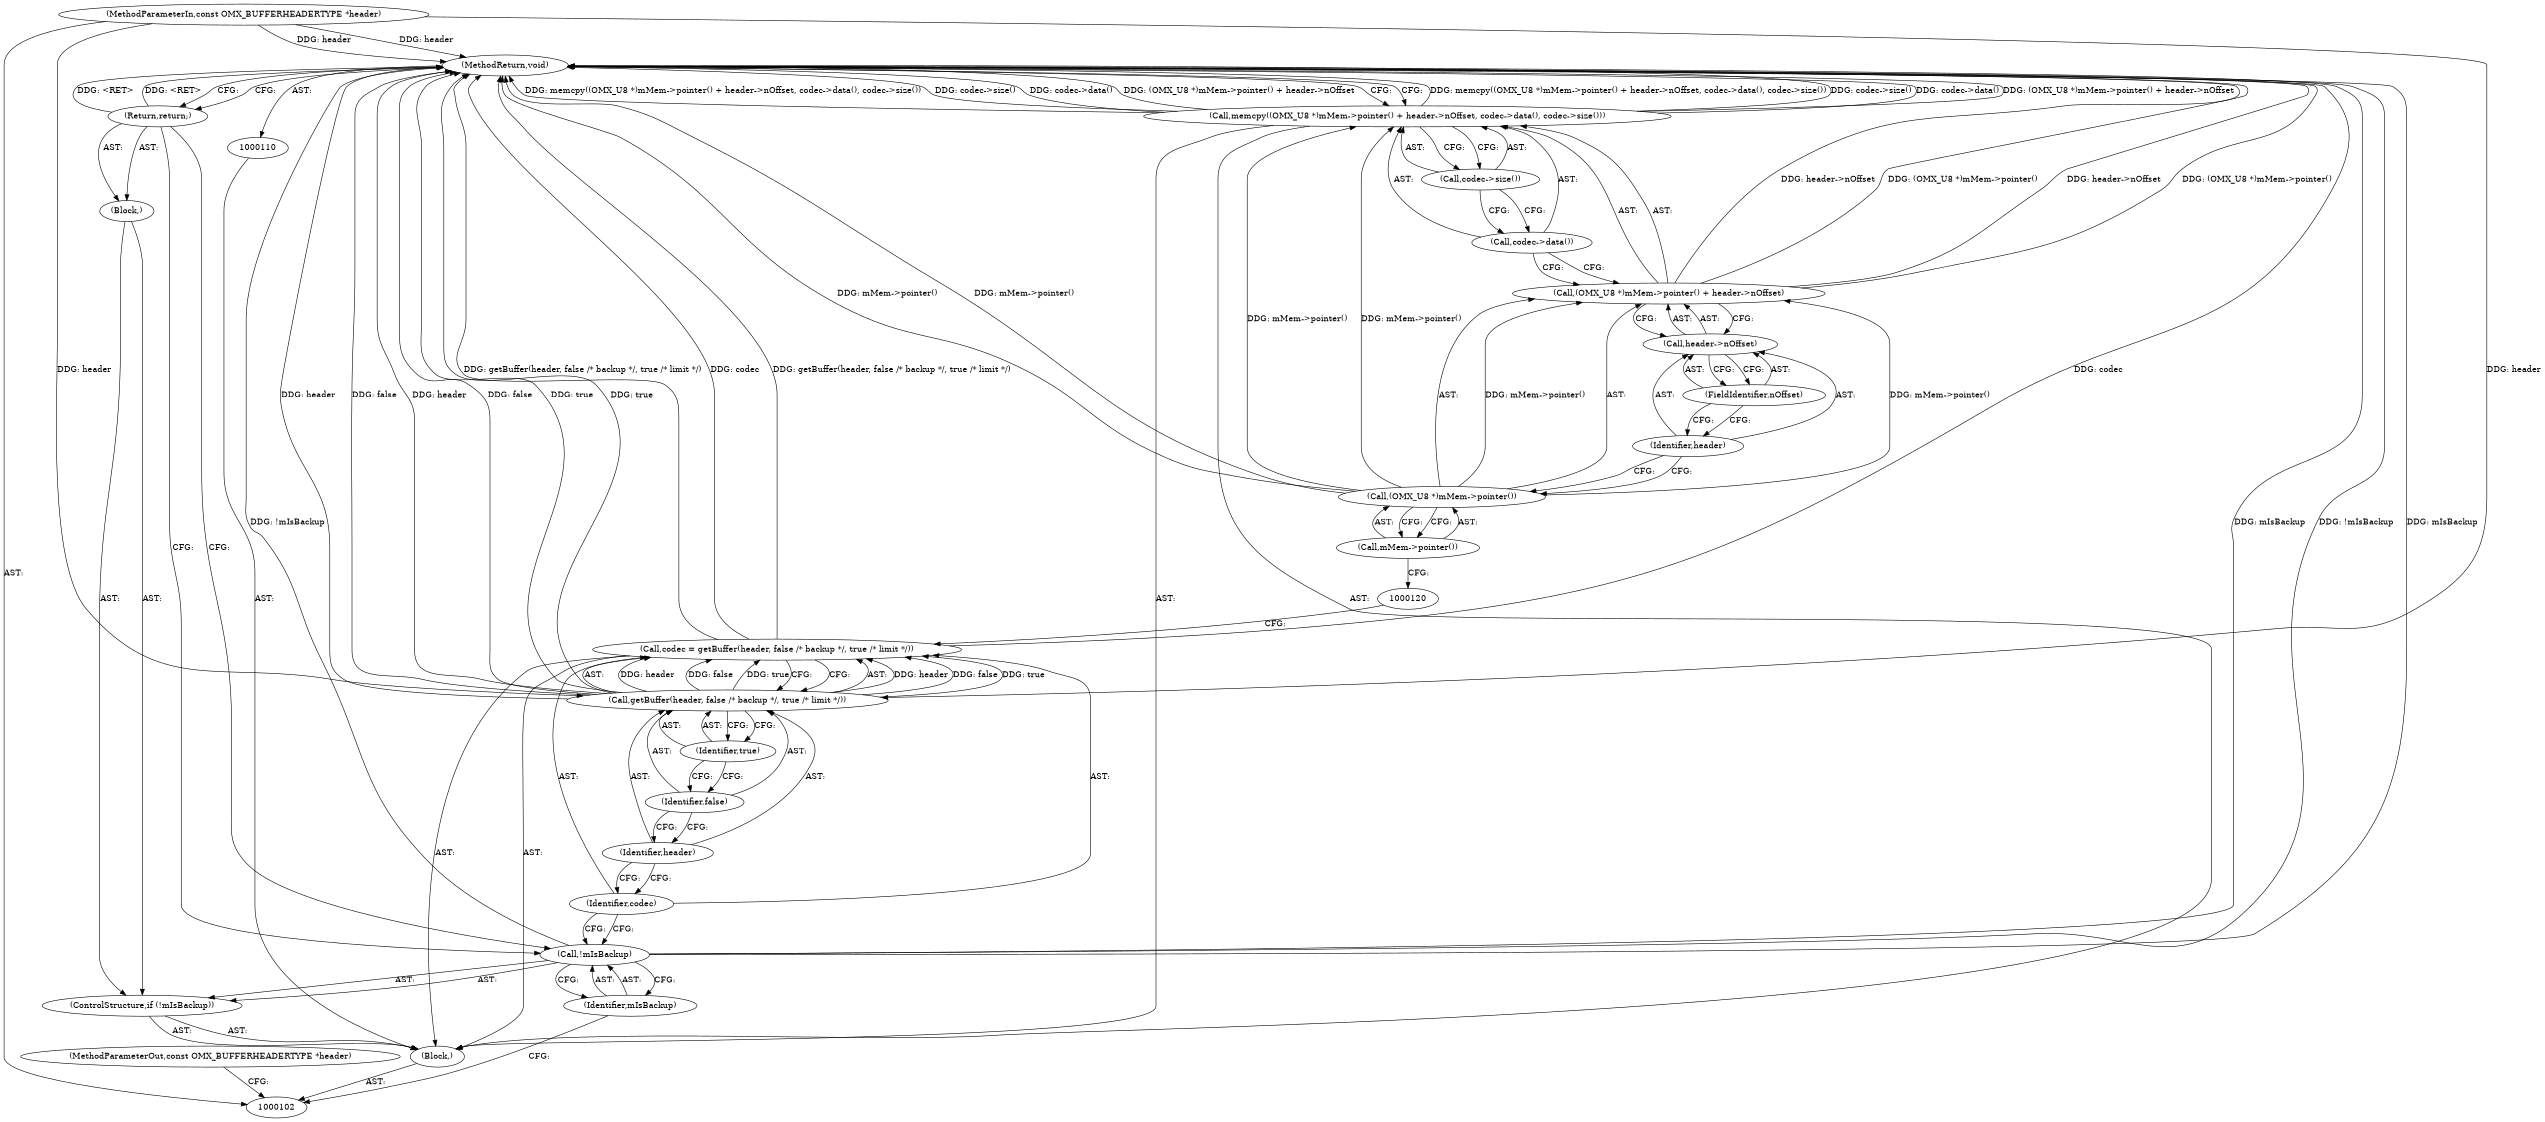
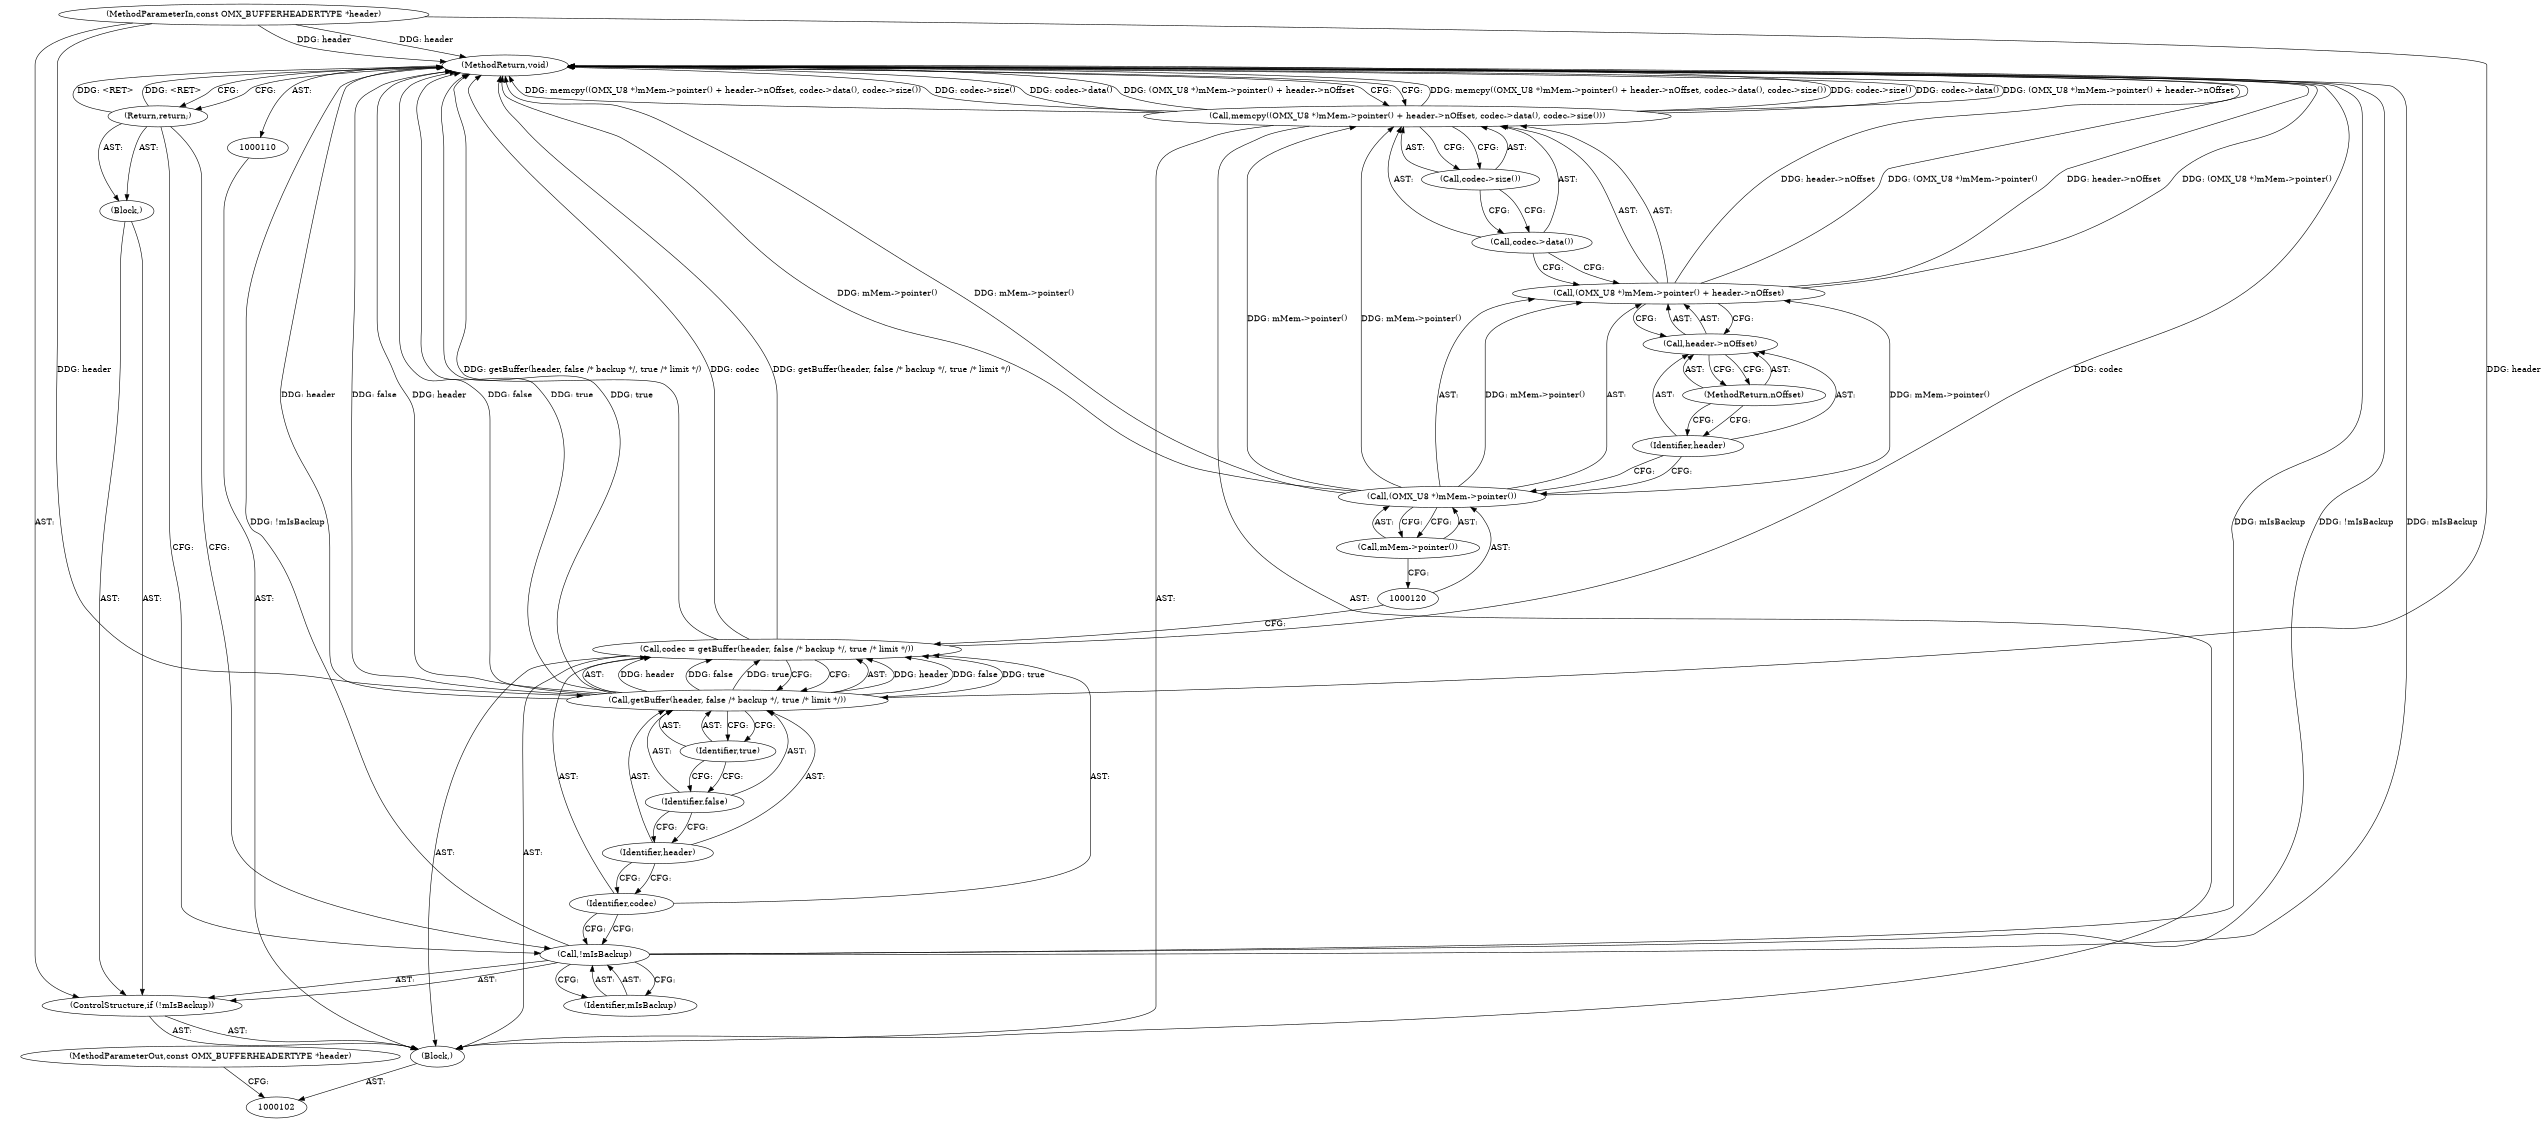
(1754, 395) -> (1754, 395)
none -> (1482, 562)
(4, 625) -> (35, 484)
(462, 1069) -> none
